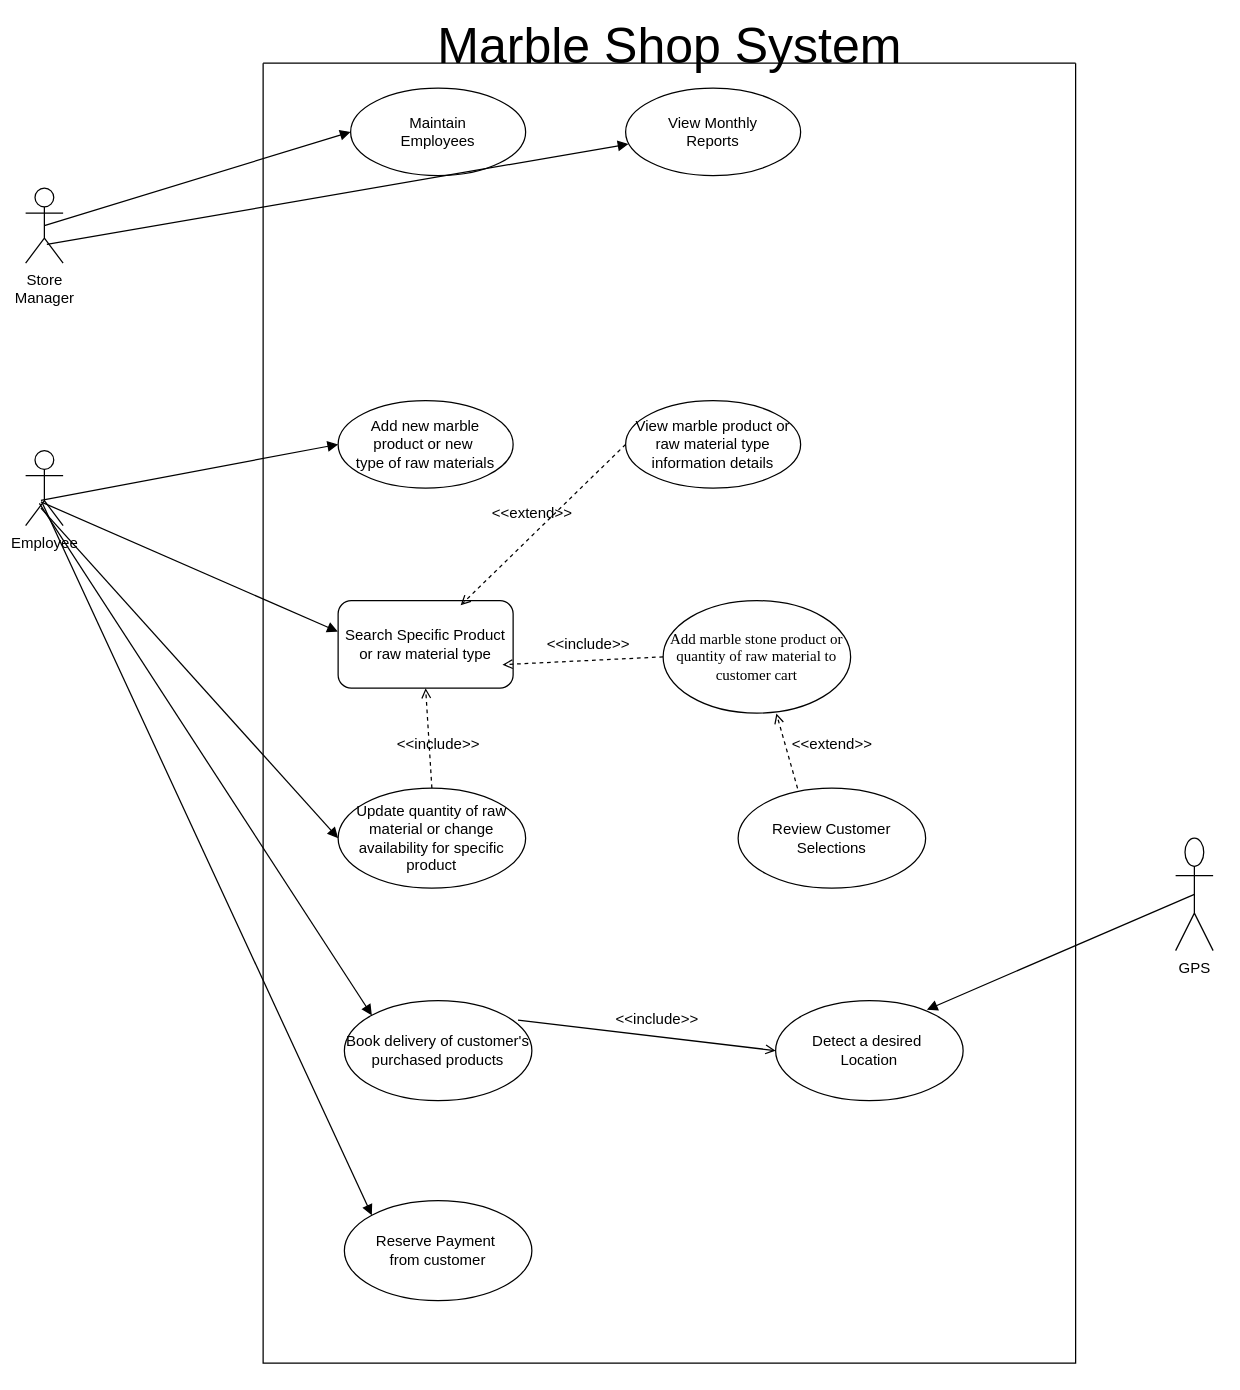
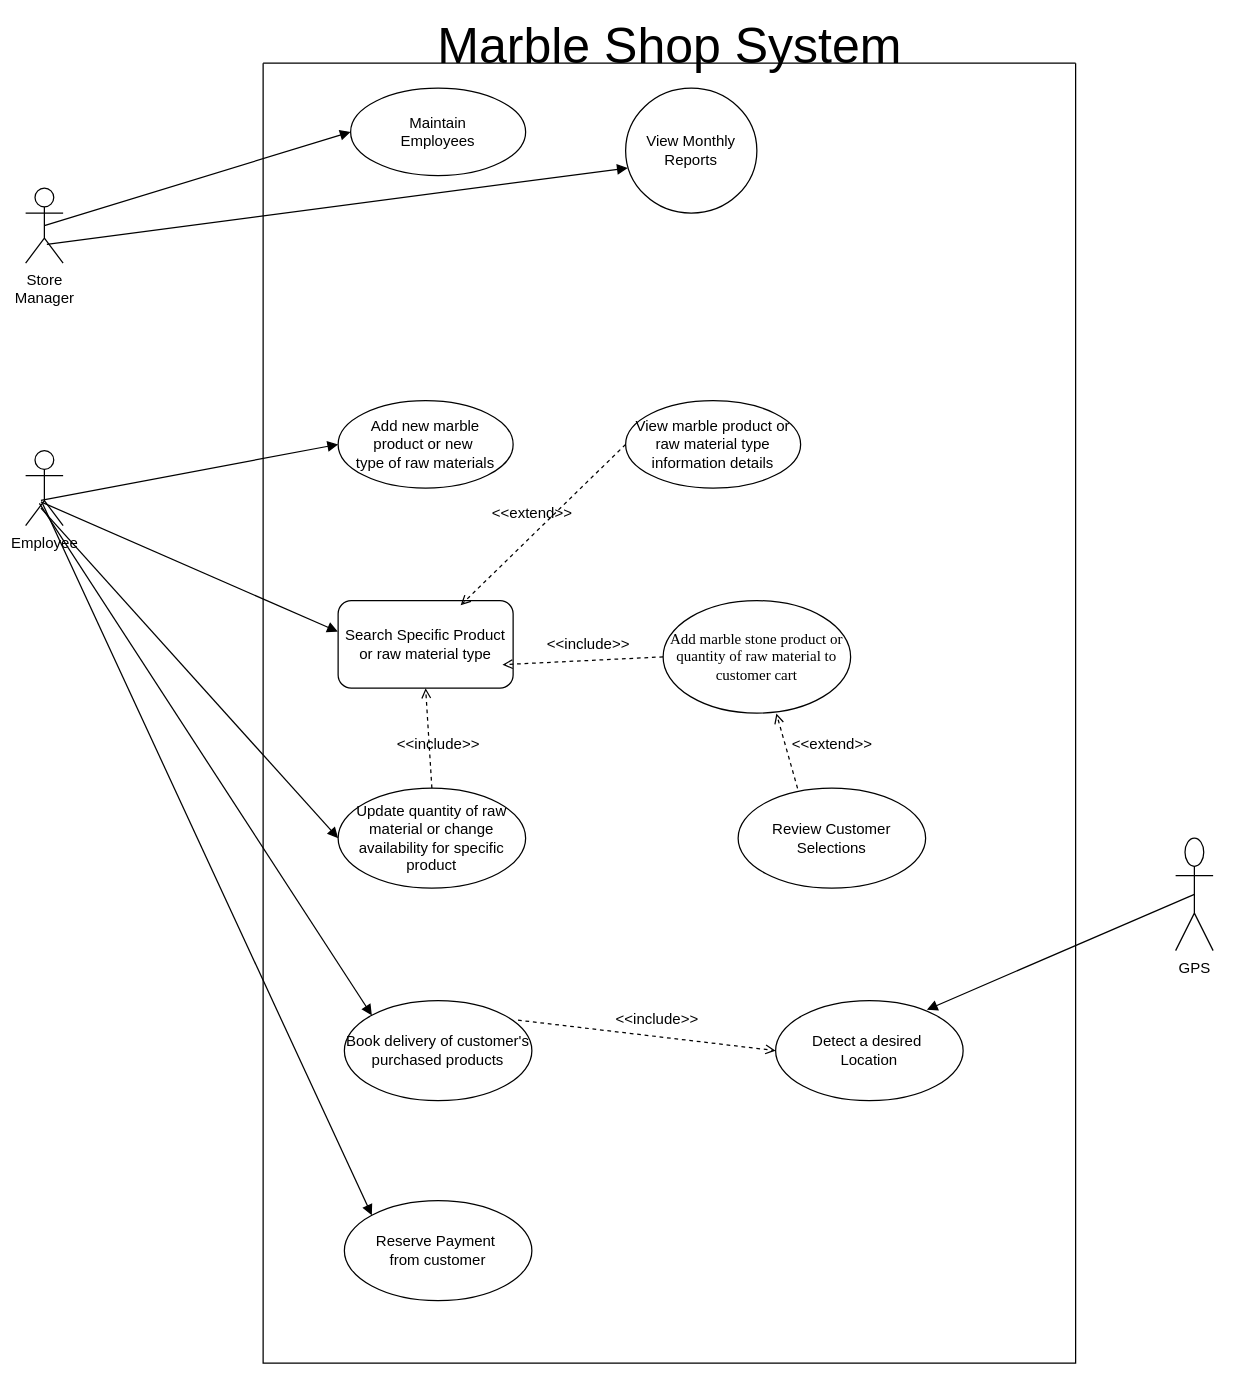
(713, 132) -> (691, 151)
(645, 1035) -> (645, 1035)
